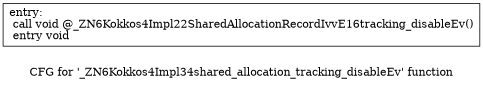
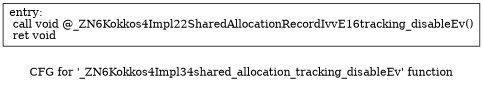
(40, 36) -> (33, 36)
